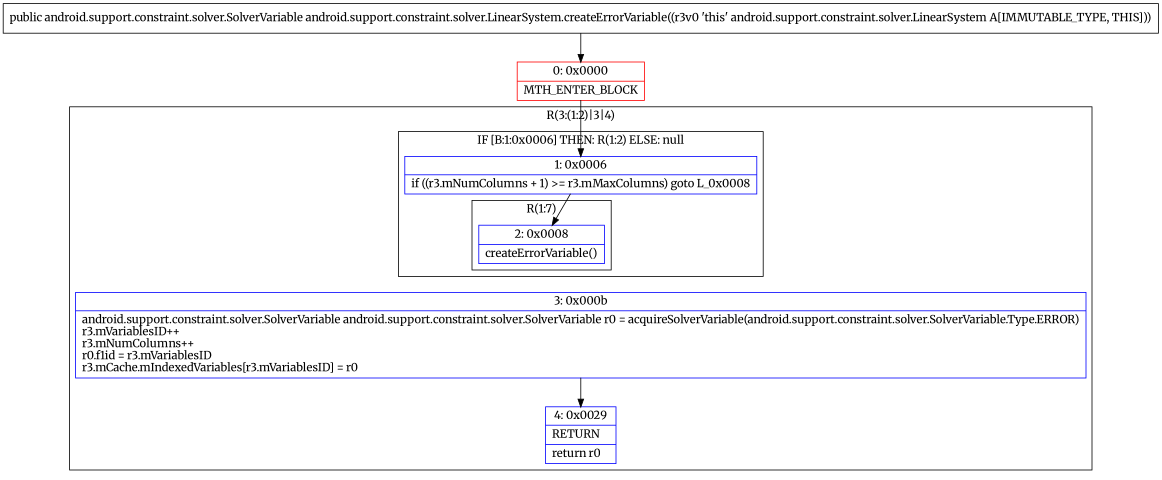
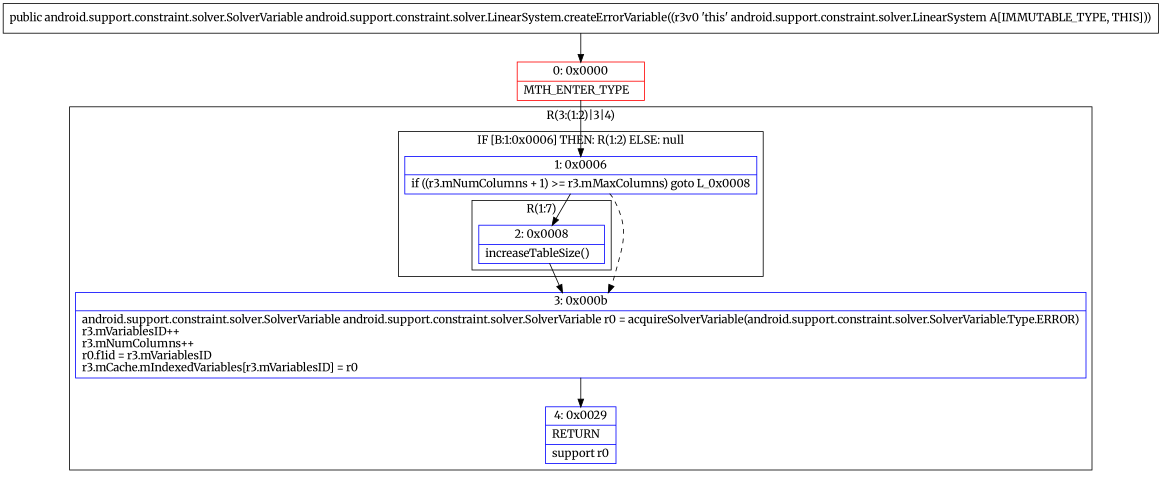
(581, 90) -> (577, 90)
none -> (623, 239)
(542, 254) -> (538, 254)
none -> (554, 274)
(576, 454) -> (581, 454)
